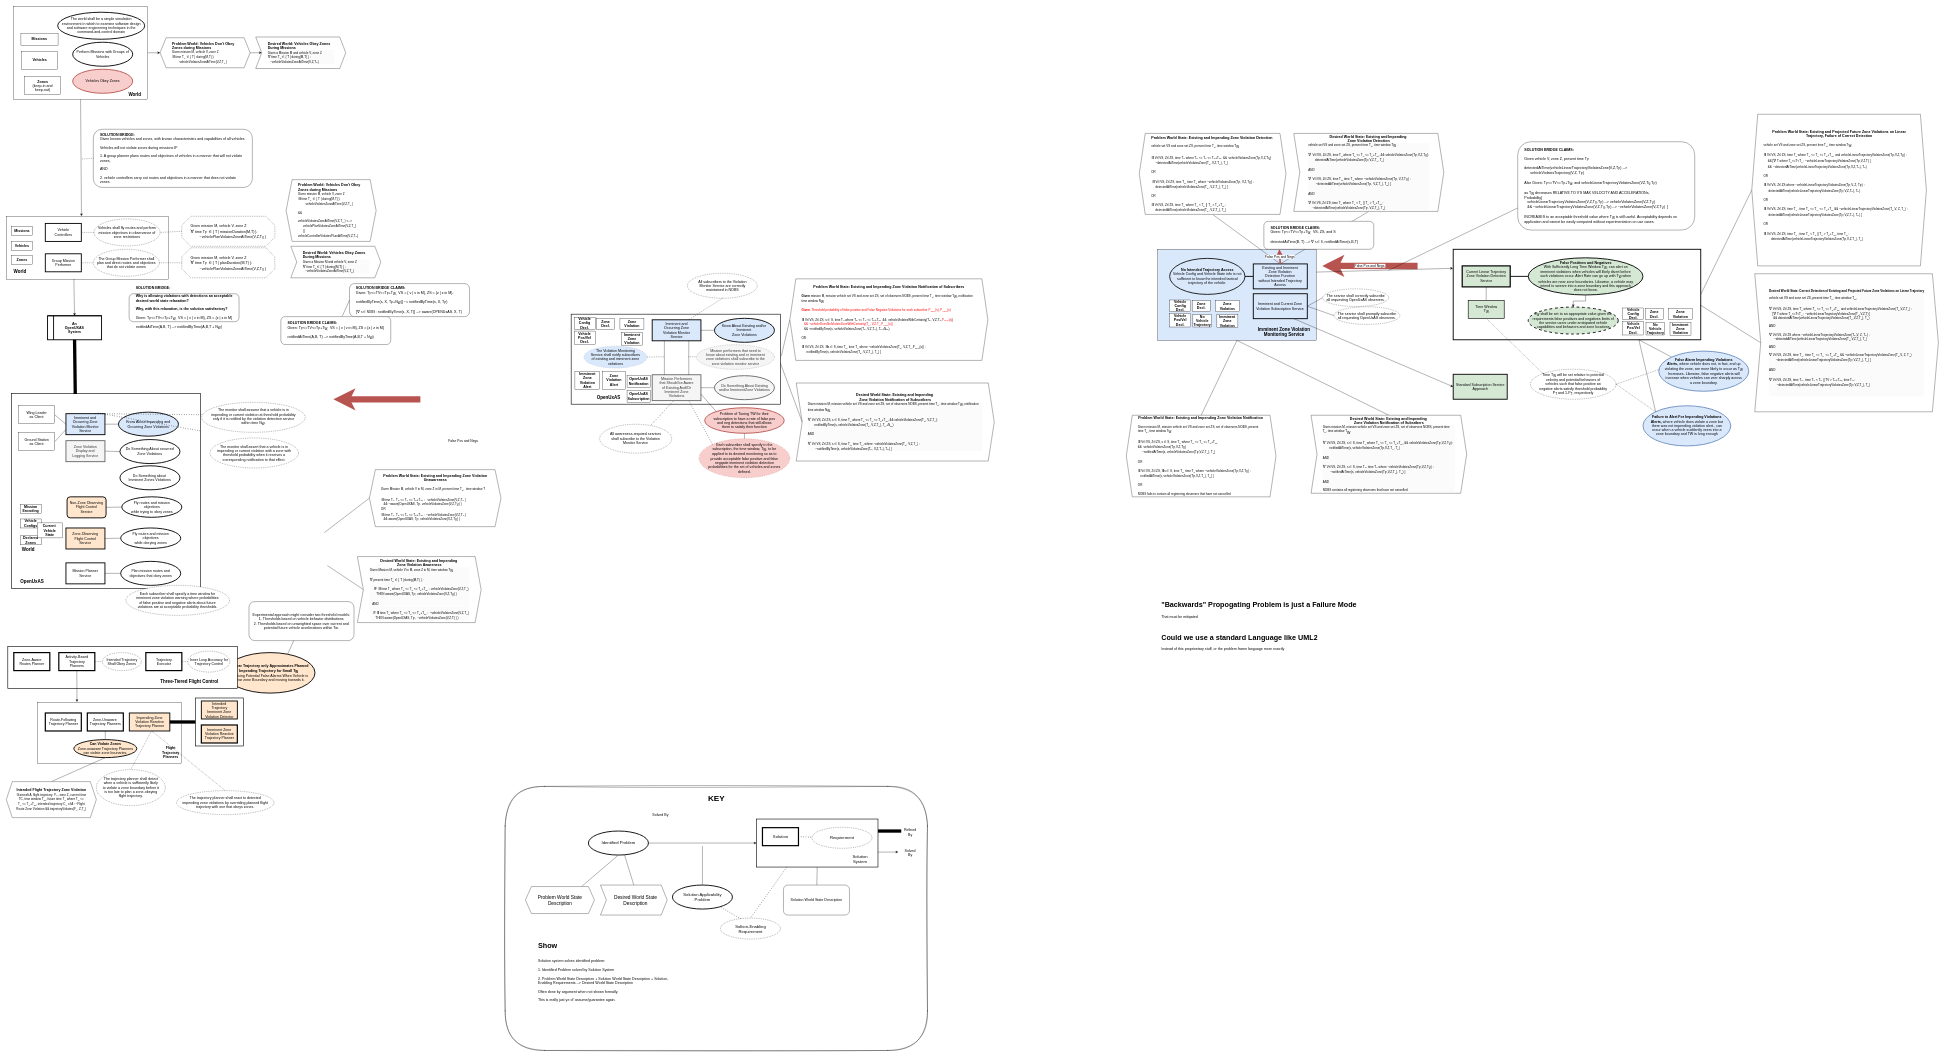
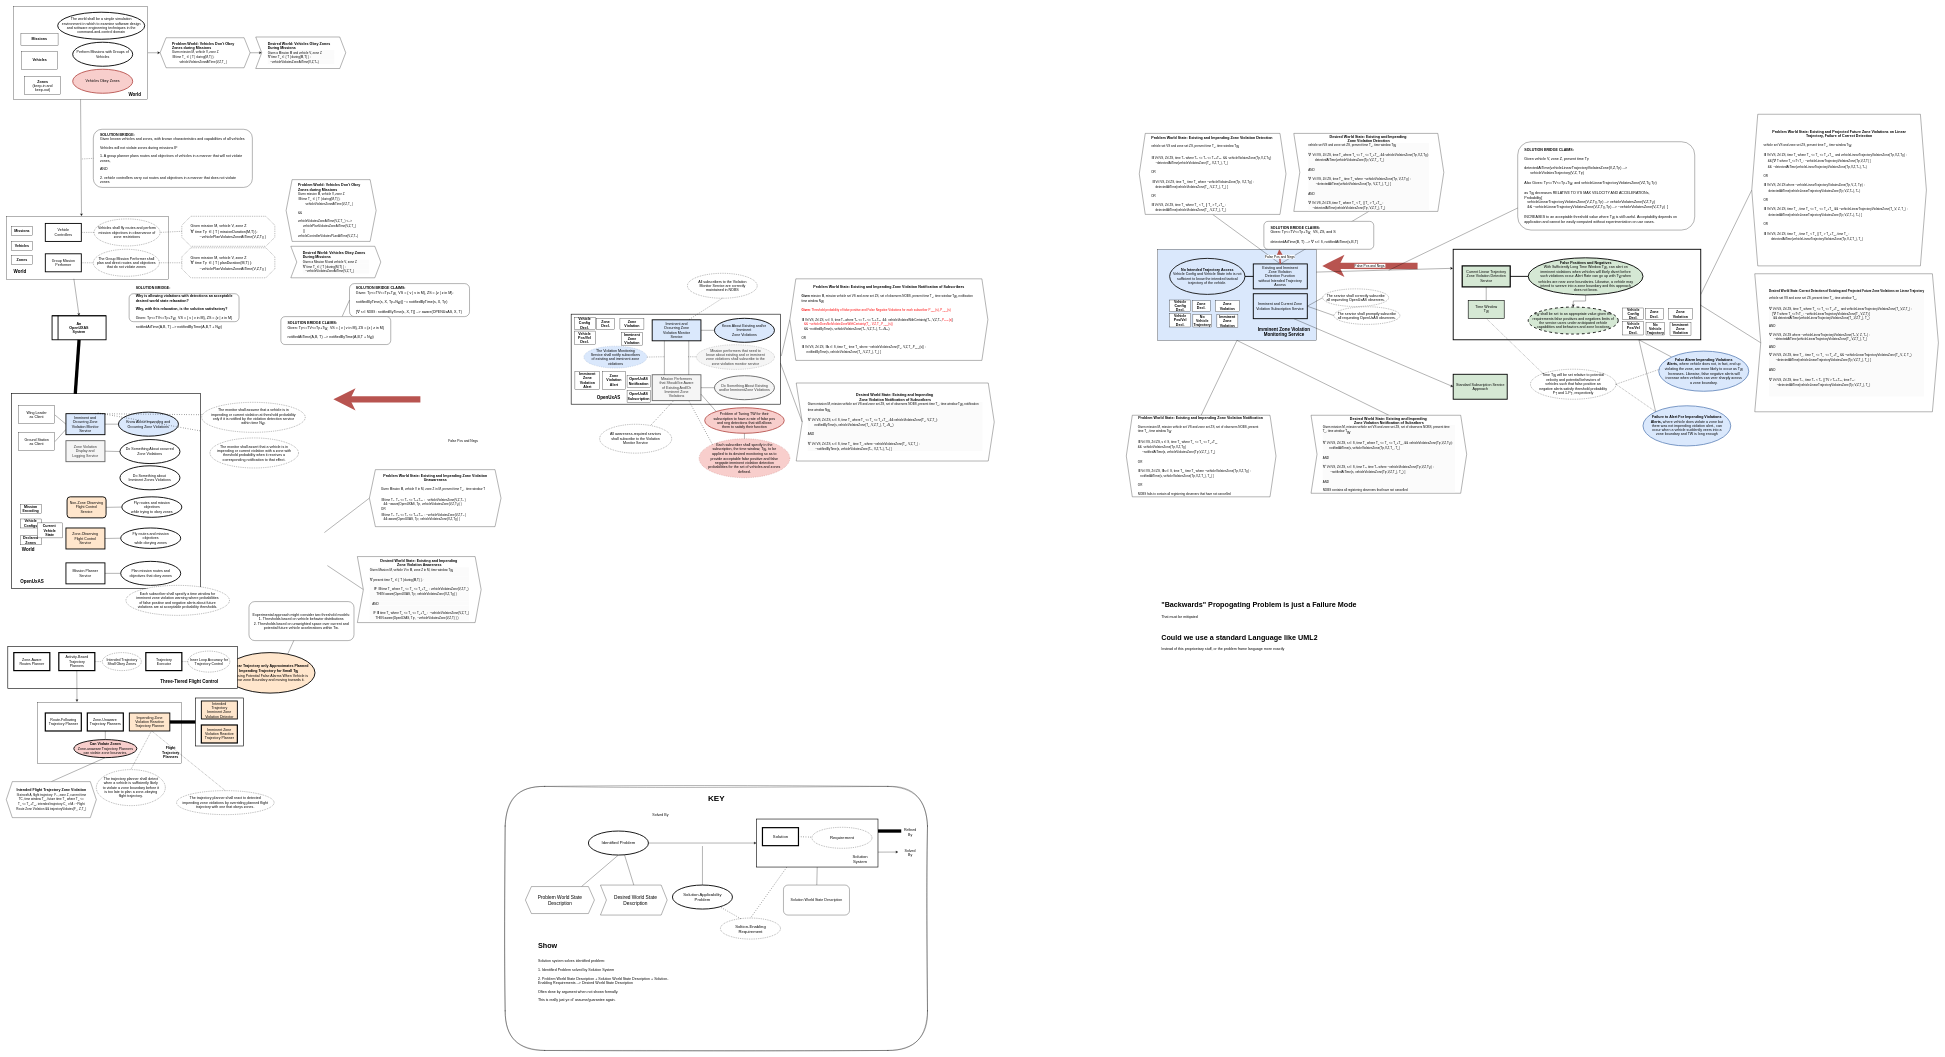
(75, 328) -> (79, 328)
(105, 748) -> (105, 748)
